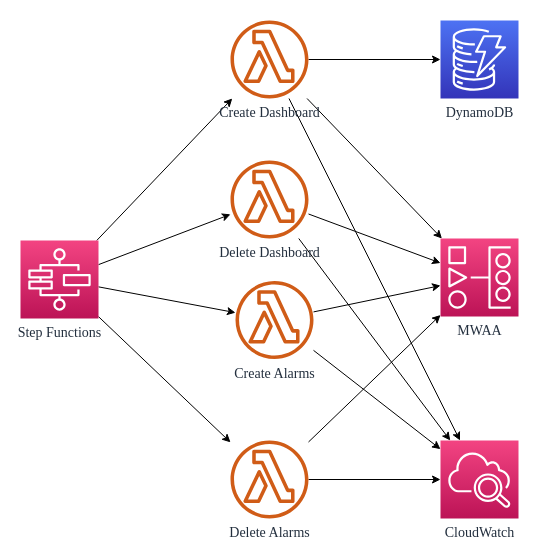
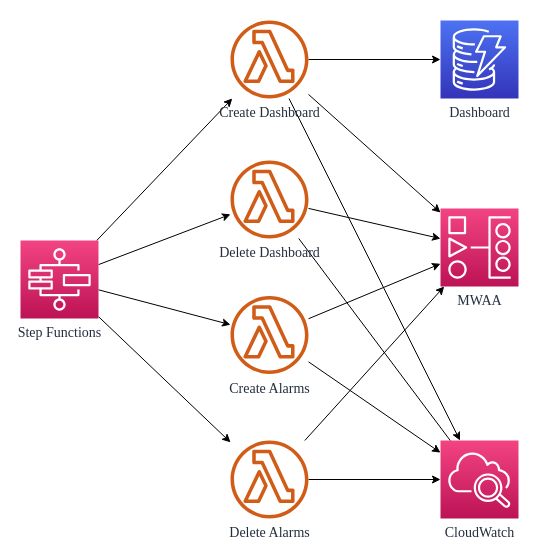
(480, 114) -> (480, 114)
(480, 278) -> (480, 248)
(275, 320) -> (270, 335)
(445, 434) -> (447, 436)
